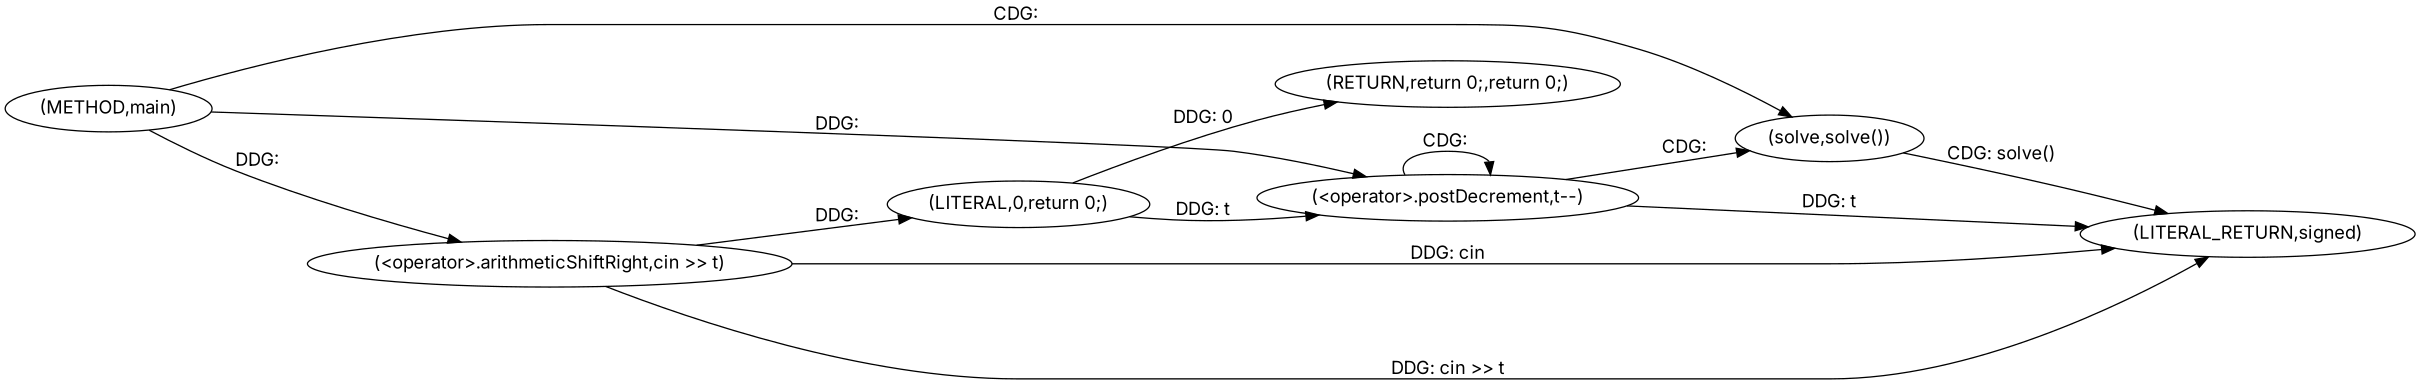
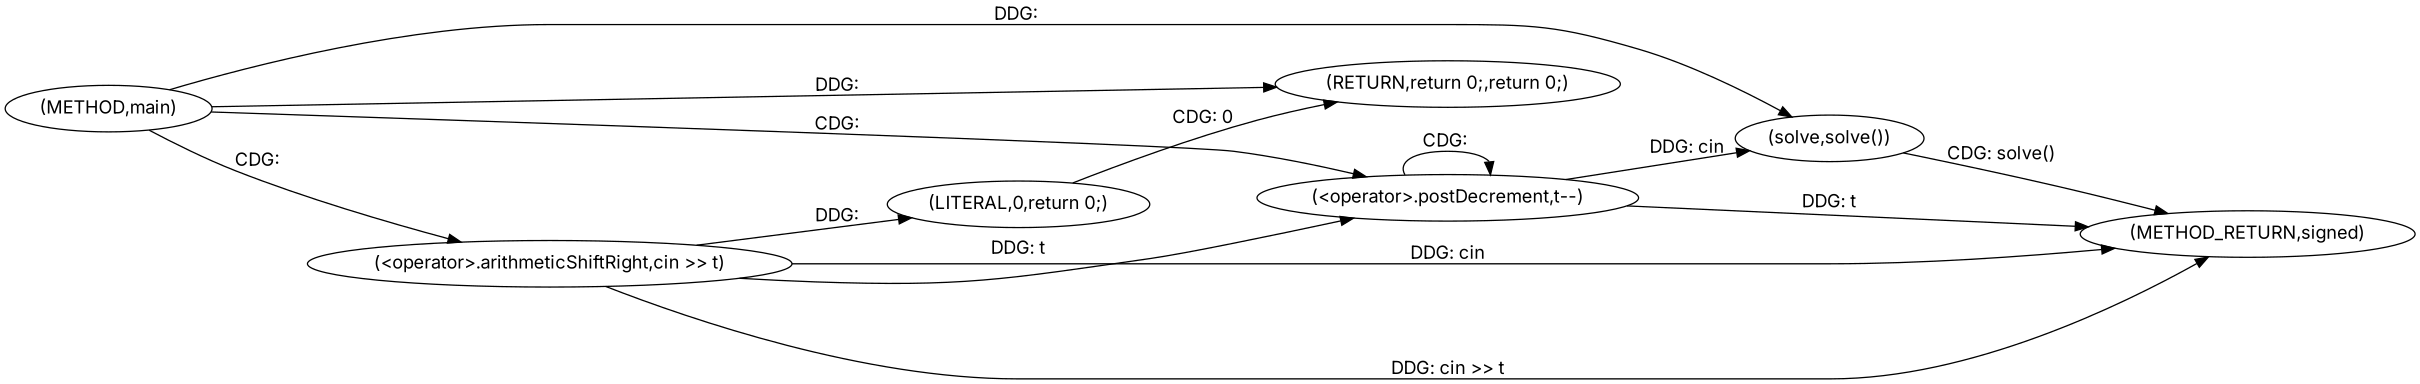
(1019, 15) -> (1019, 15)
none -> (738, 97)
(1203, 118) -> (1203, 118)
(840, 125) -> (840, 125)
(1687, 148) -> (1687, 148)
(260, 161) -> (260, 161)
(1218, 221) -> (1042, 274)
(2248, 234) -> (2248, 234)
